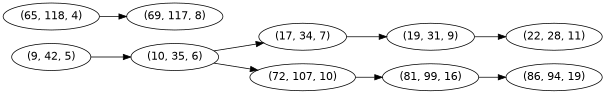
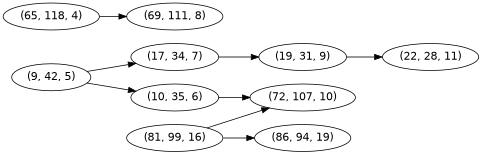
(175, 16) -> (175, 16)
(235, 47) -> (108, 68)
(365, 77) -> (235, 119)
